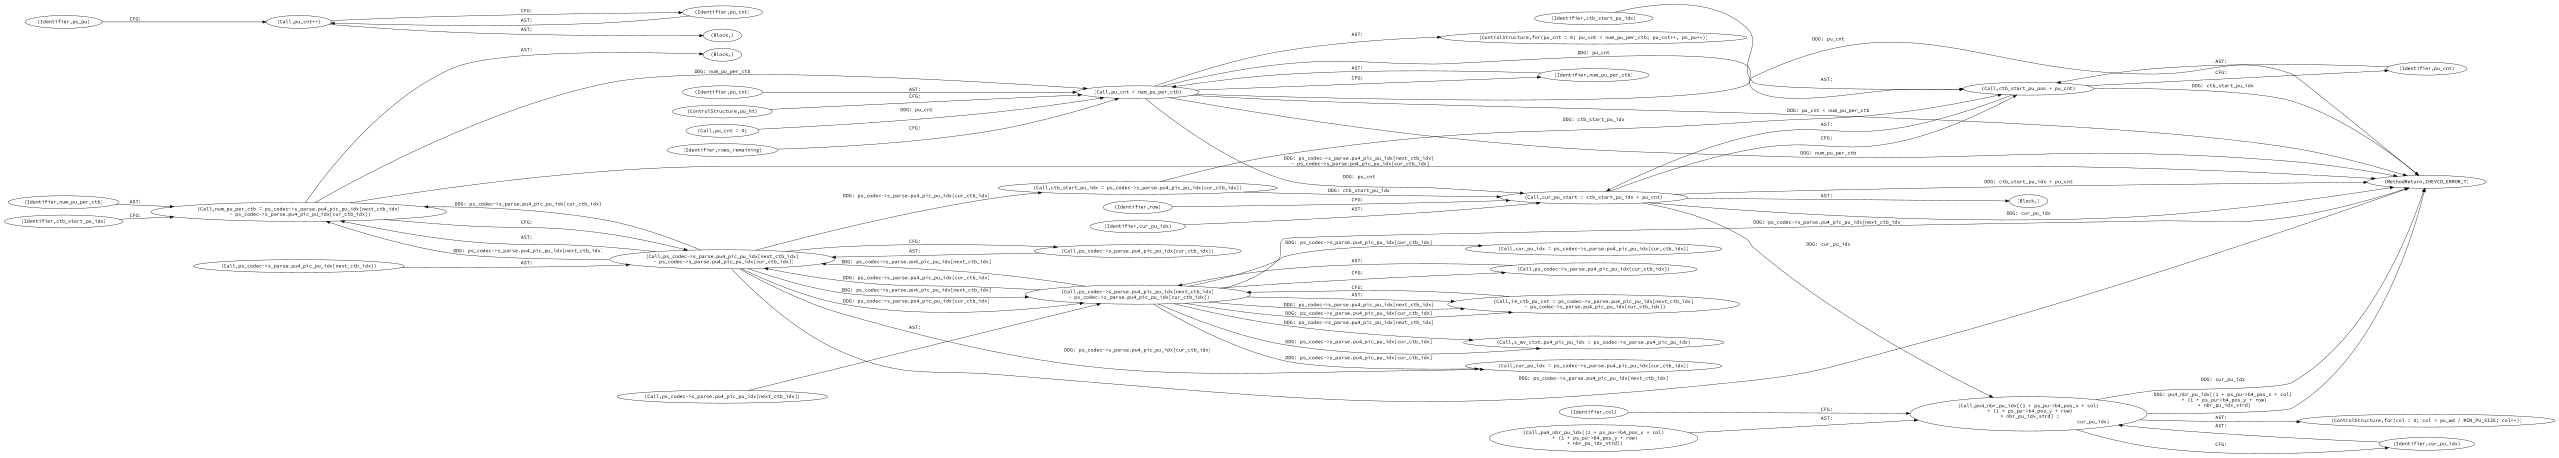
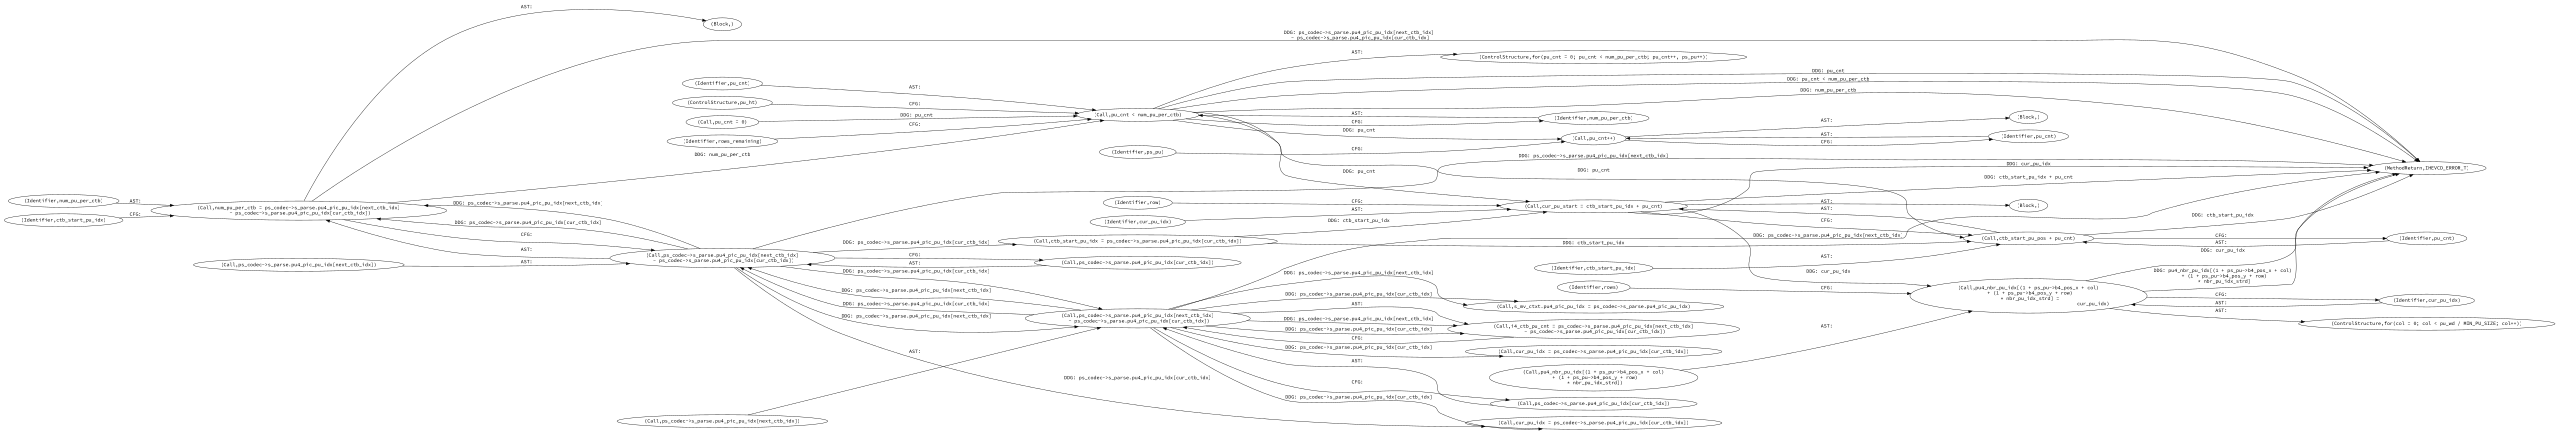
none -> (1365, 137)
(1594, 412) -> (1594, 287)
